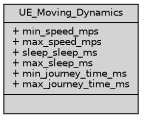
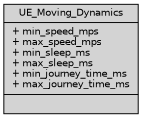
(55, 53) -> (51, 53)
